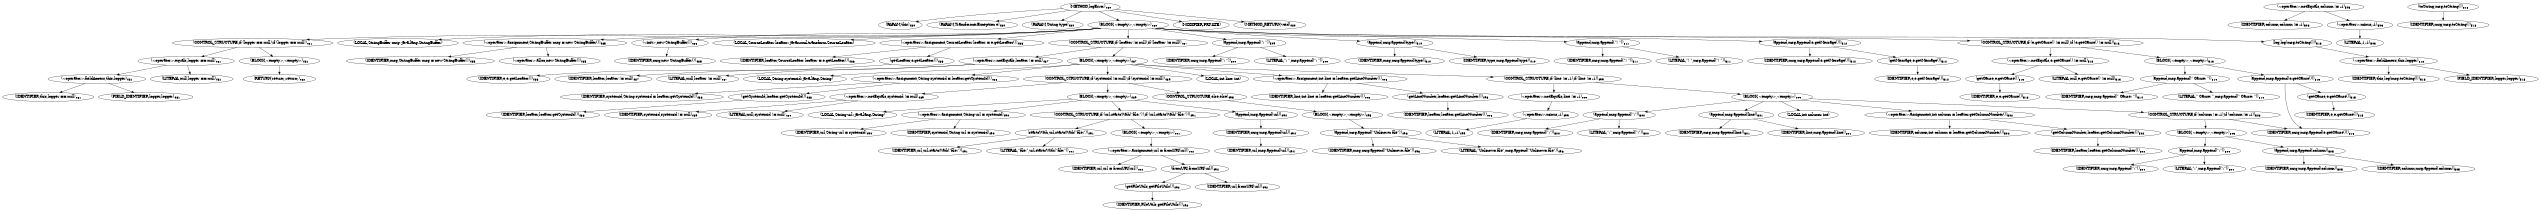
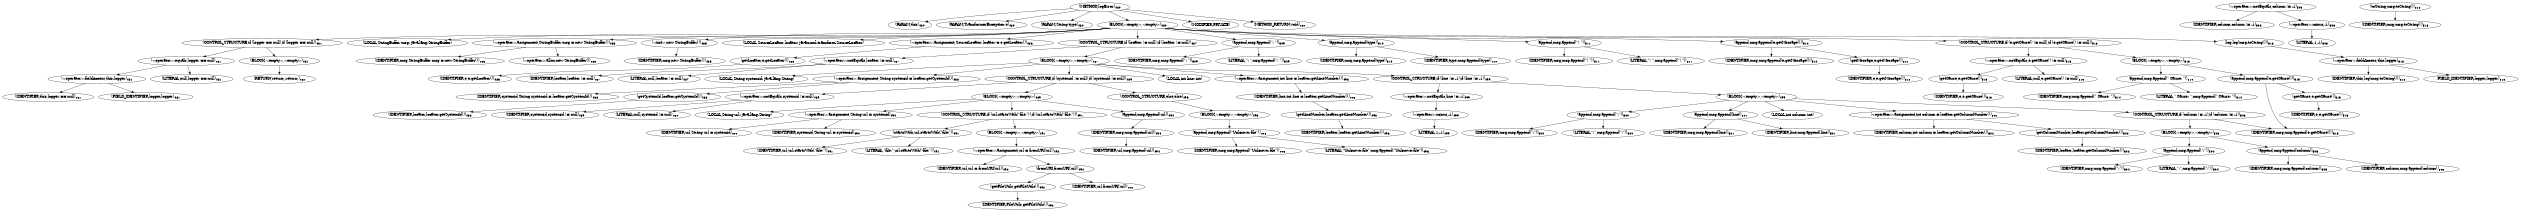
(797, 61) -> none
(1388, 88) -> (1319, 105)
